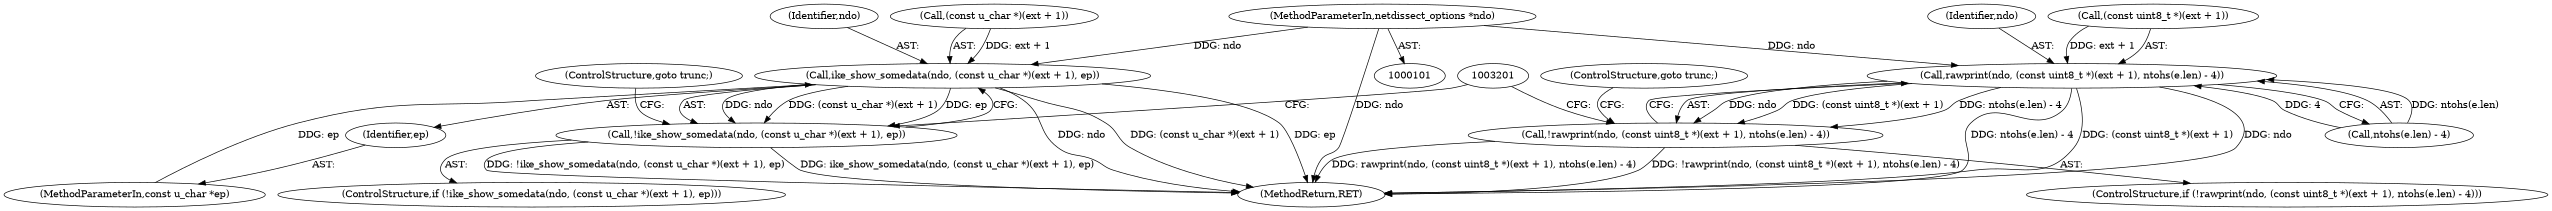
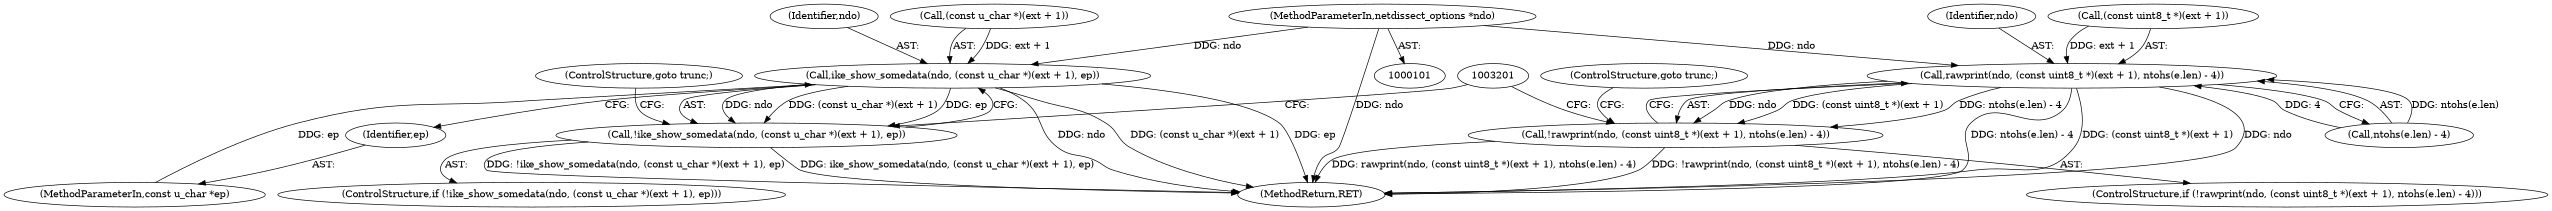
(620, 106) -> (619, 106)
